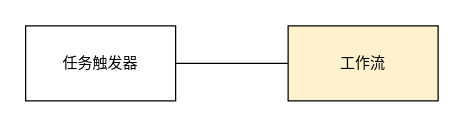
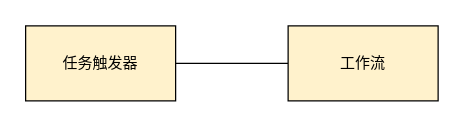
(101, 63) -> (101, 63)
